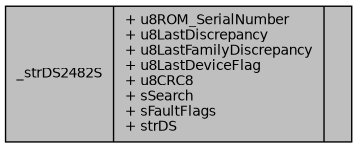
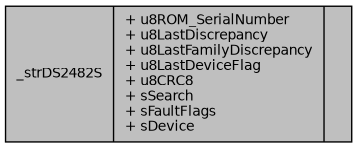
(151, 127) -> (160, 127)
